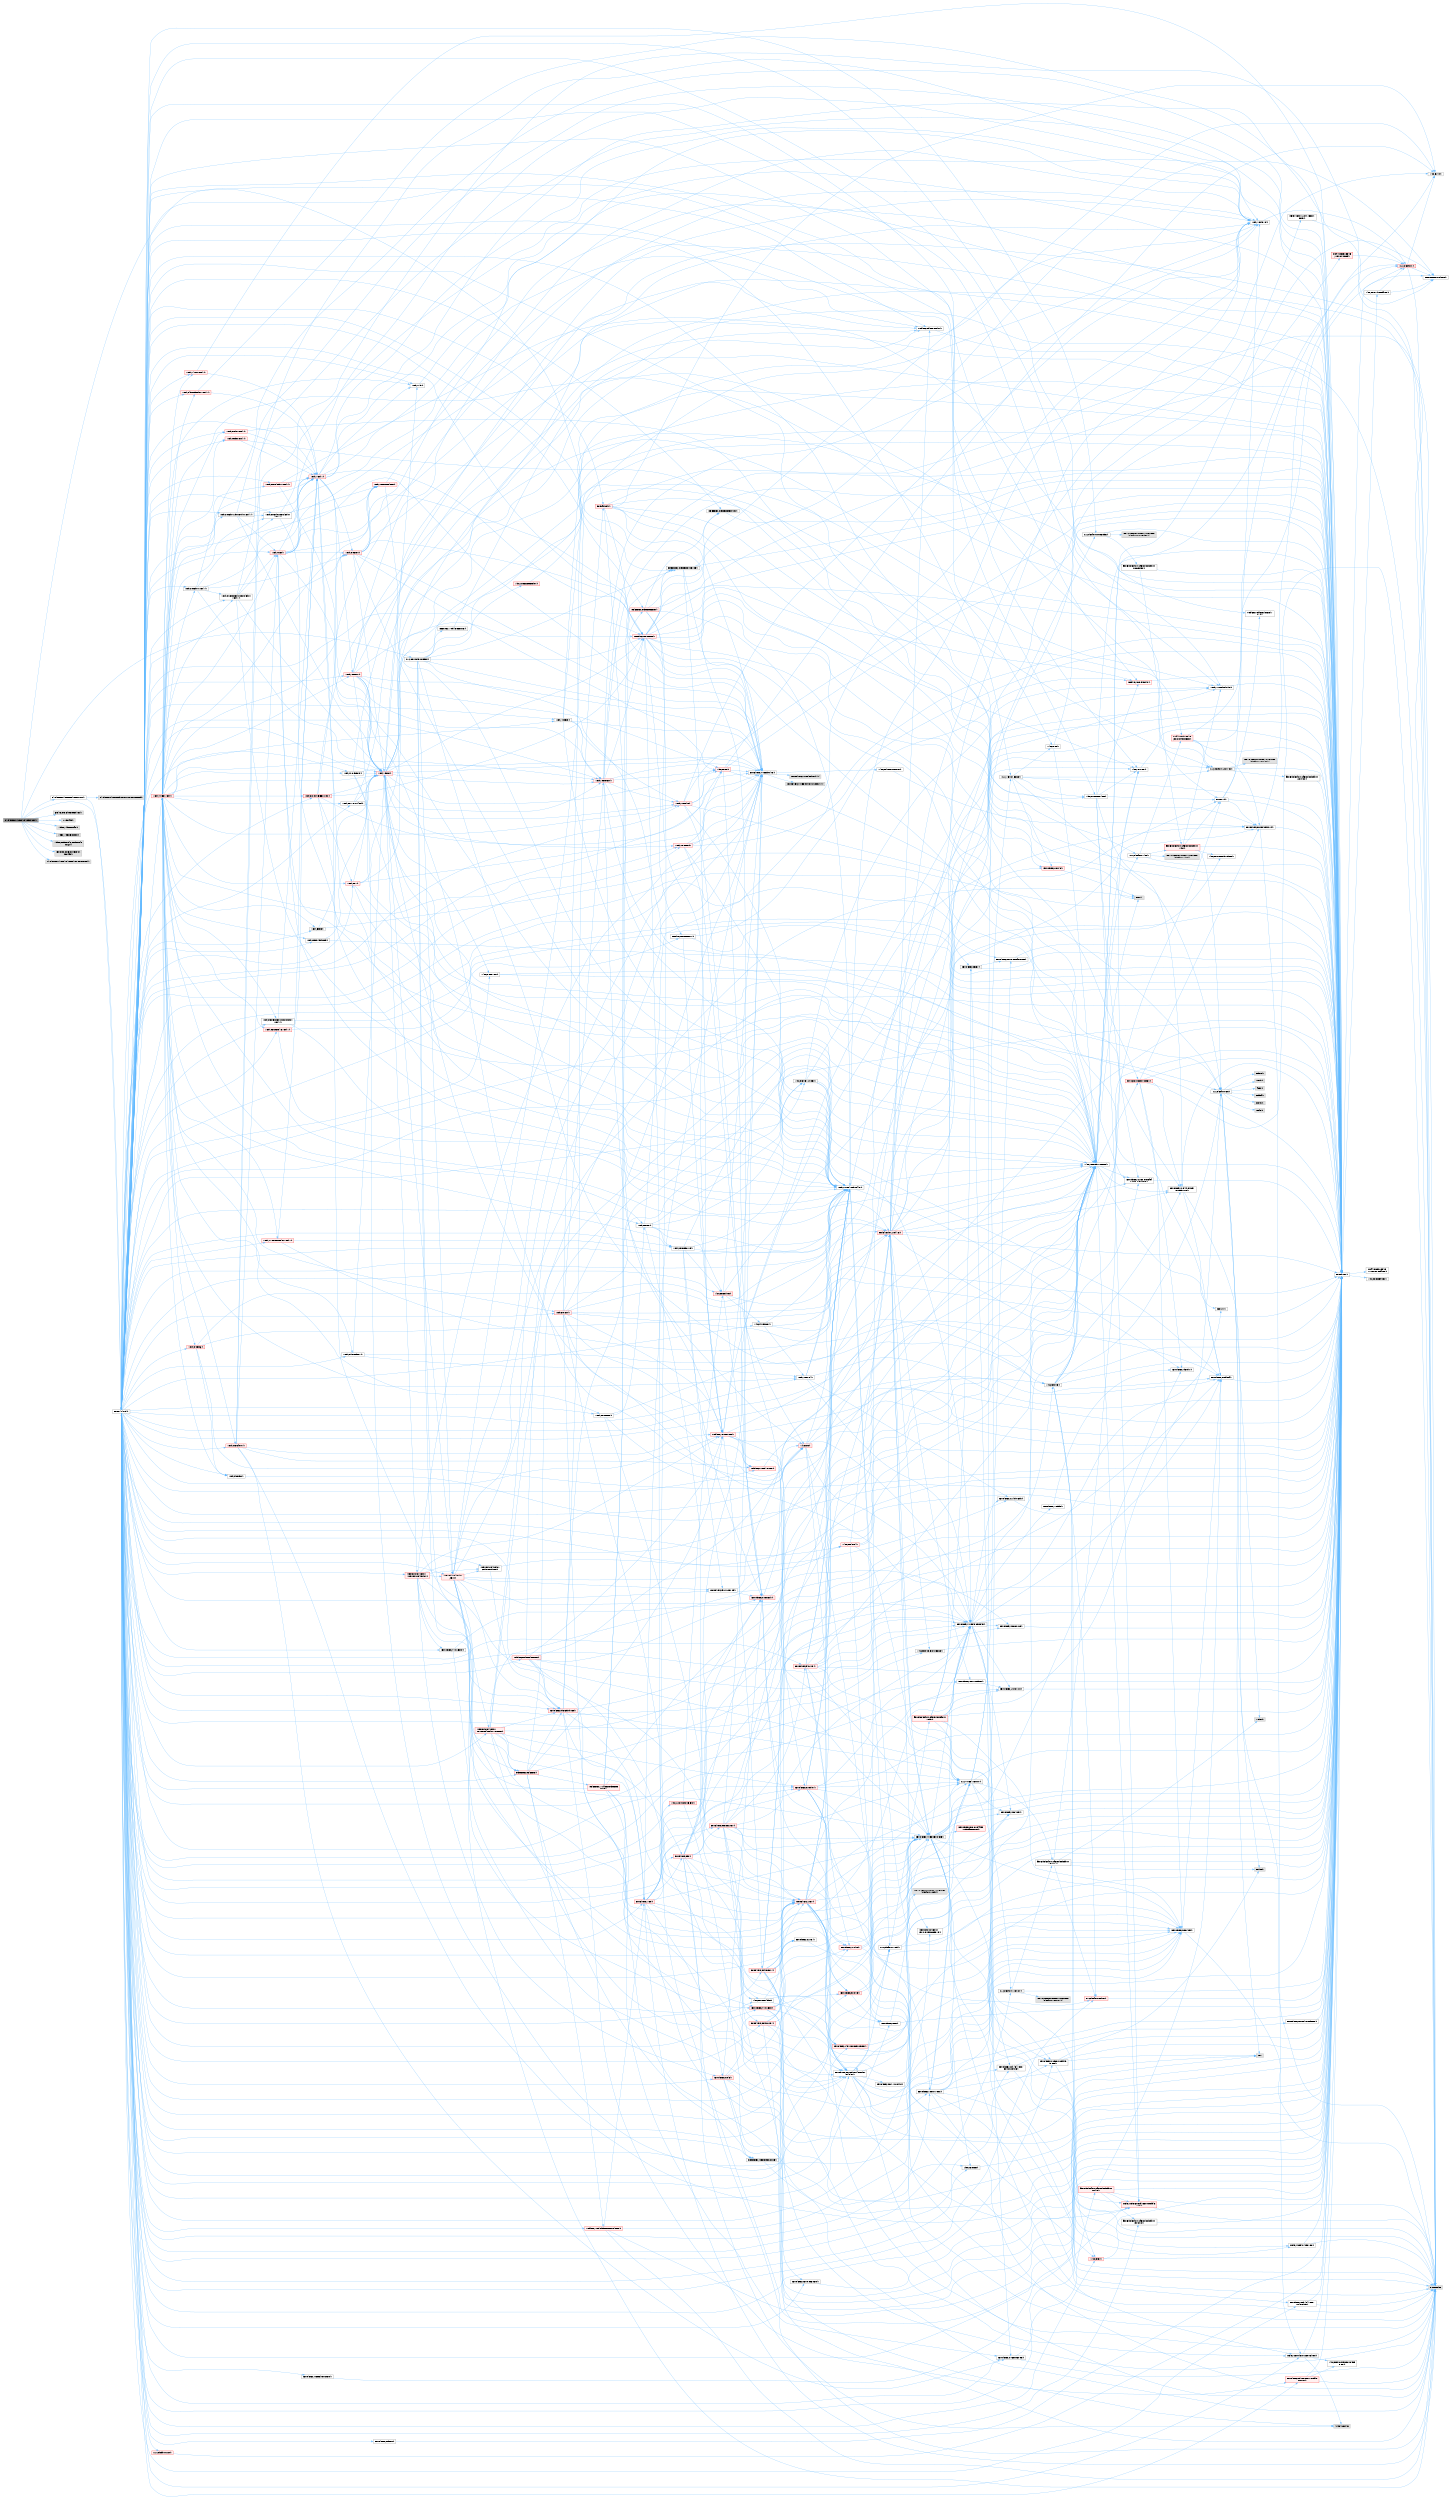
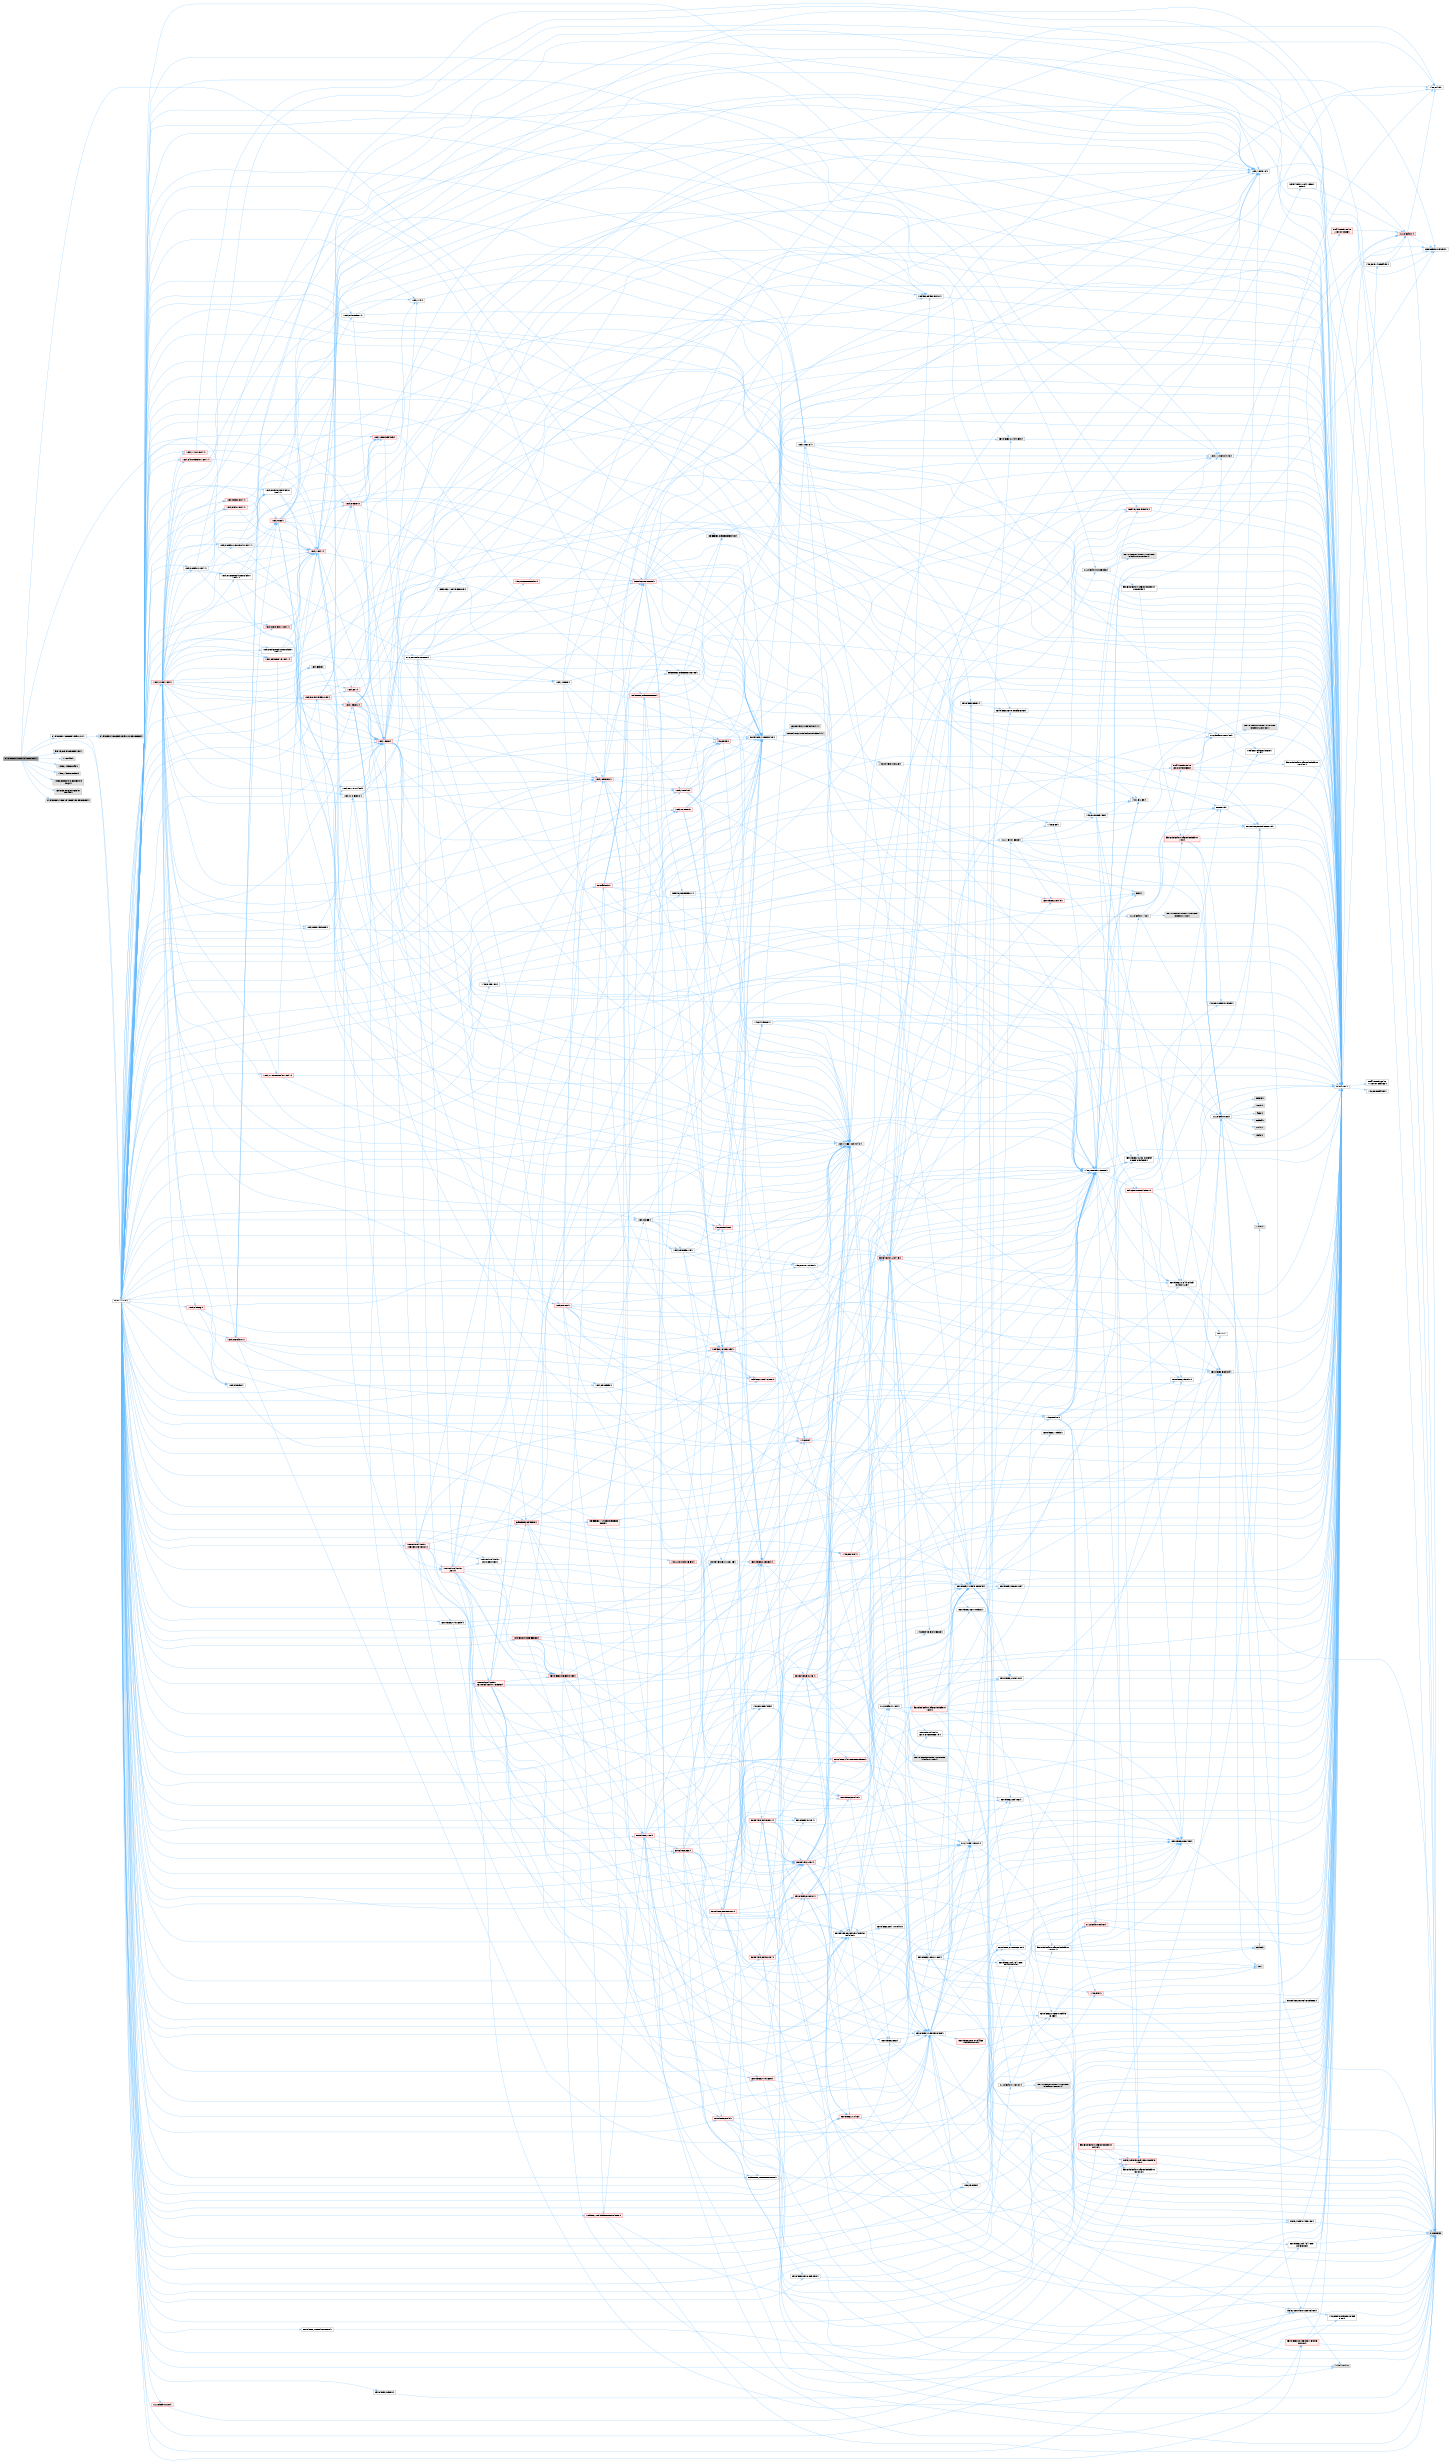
(414, 1154) -> (345, 1149)
